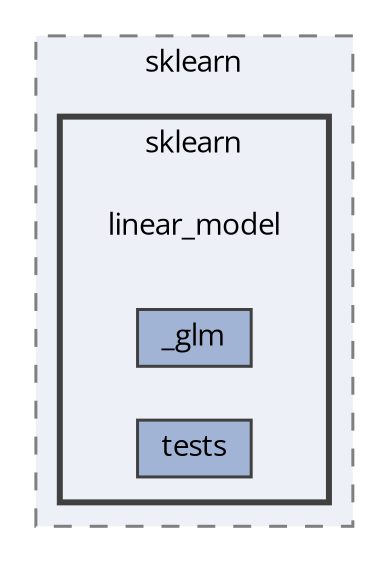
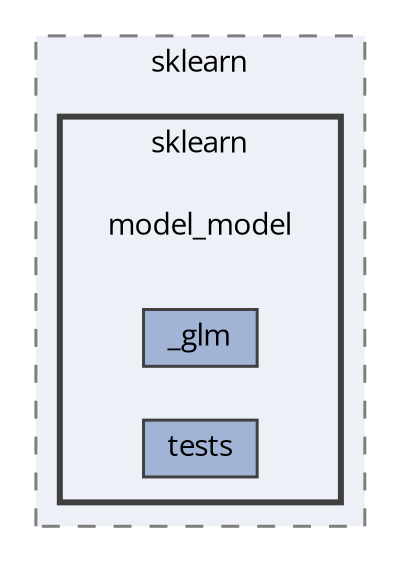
(194, 227) -> (200, 227)
